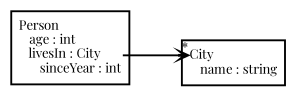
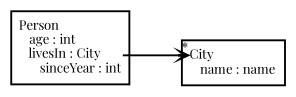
(233, 70) -> (232, 70)
